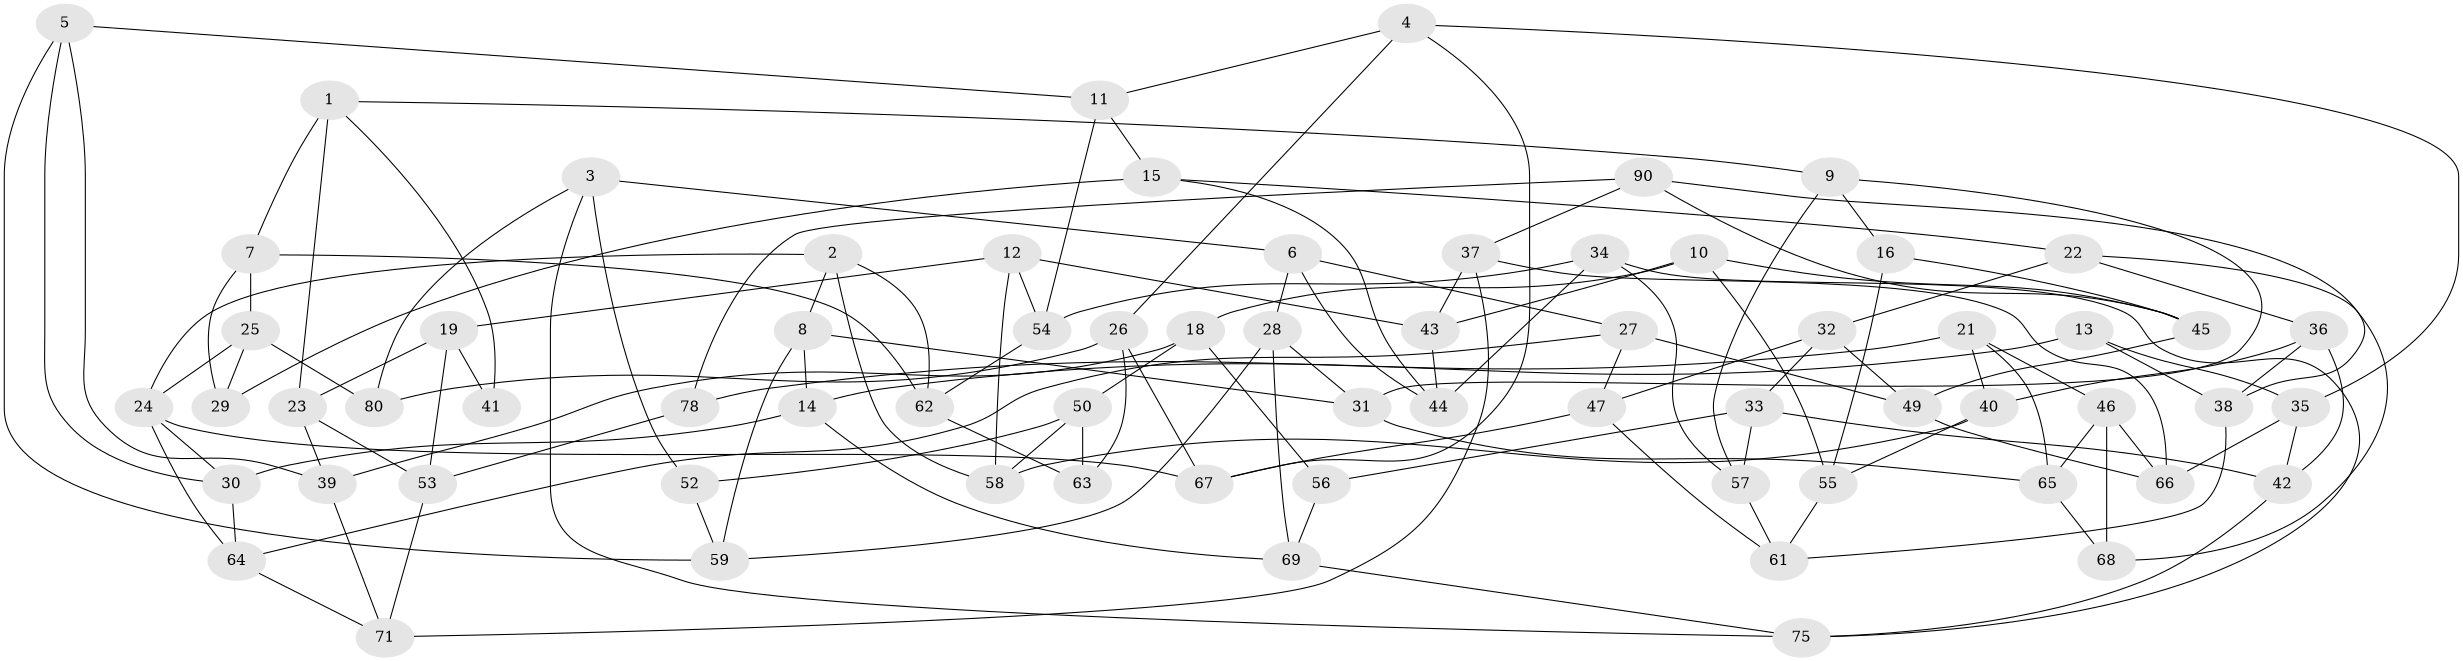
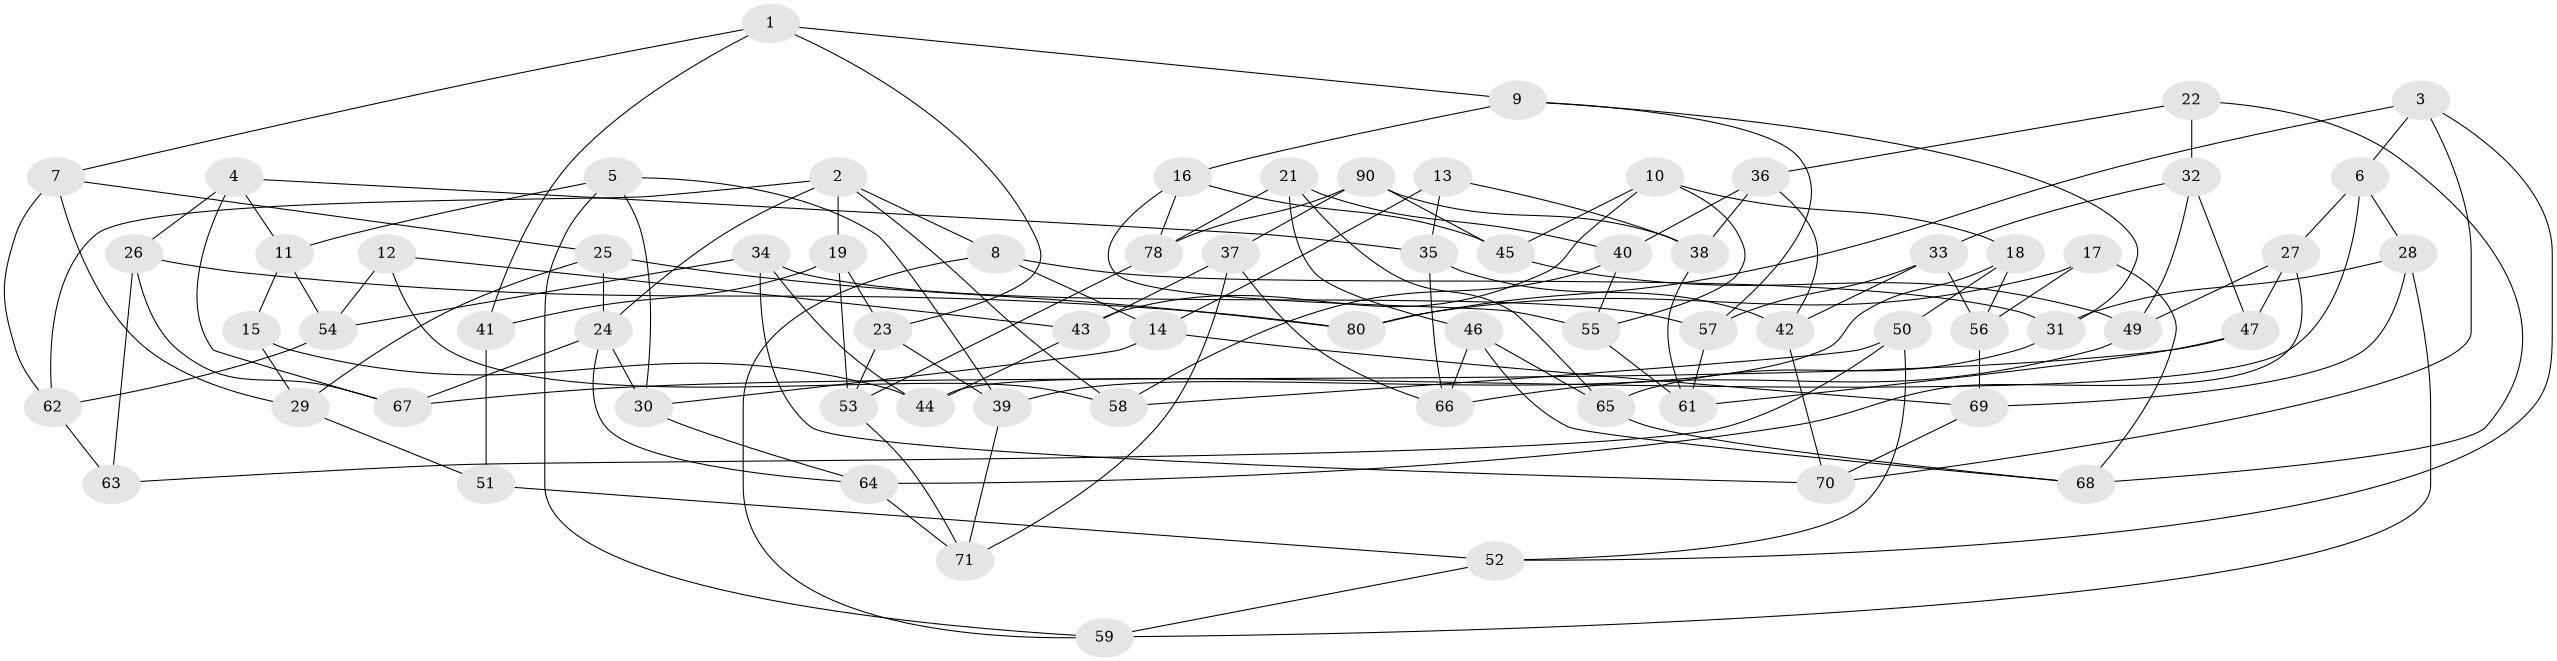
(1614, 208) -> none
none -> (1168, 215)
none -> (2092, 254)
(731, 292) -> (838, 222)
none -> (486, 484)
(1802, 638) -> (1826, 484)
